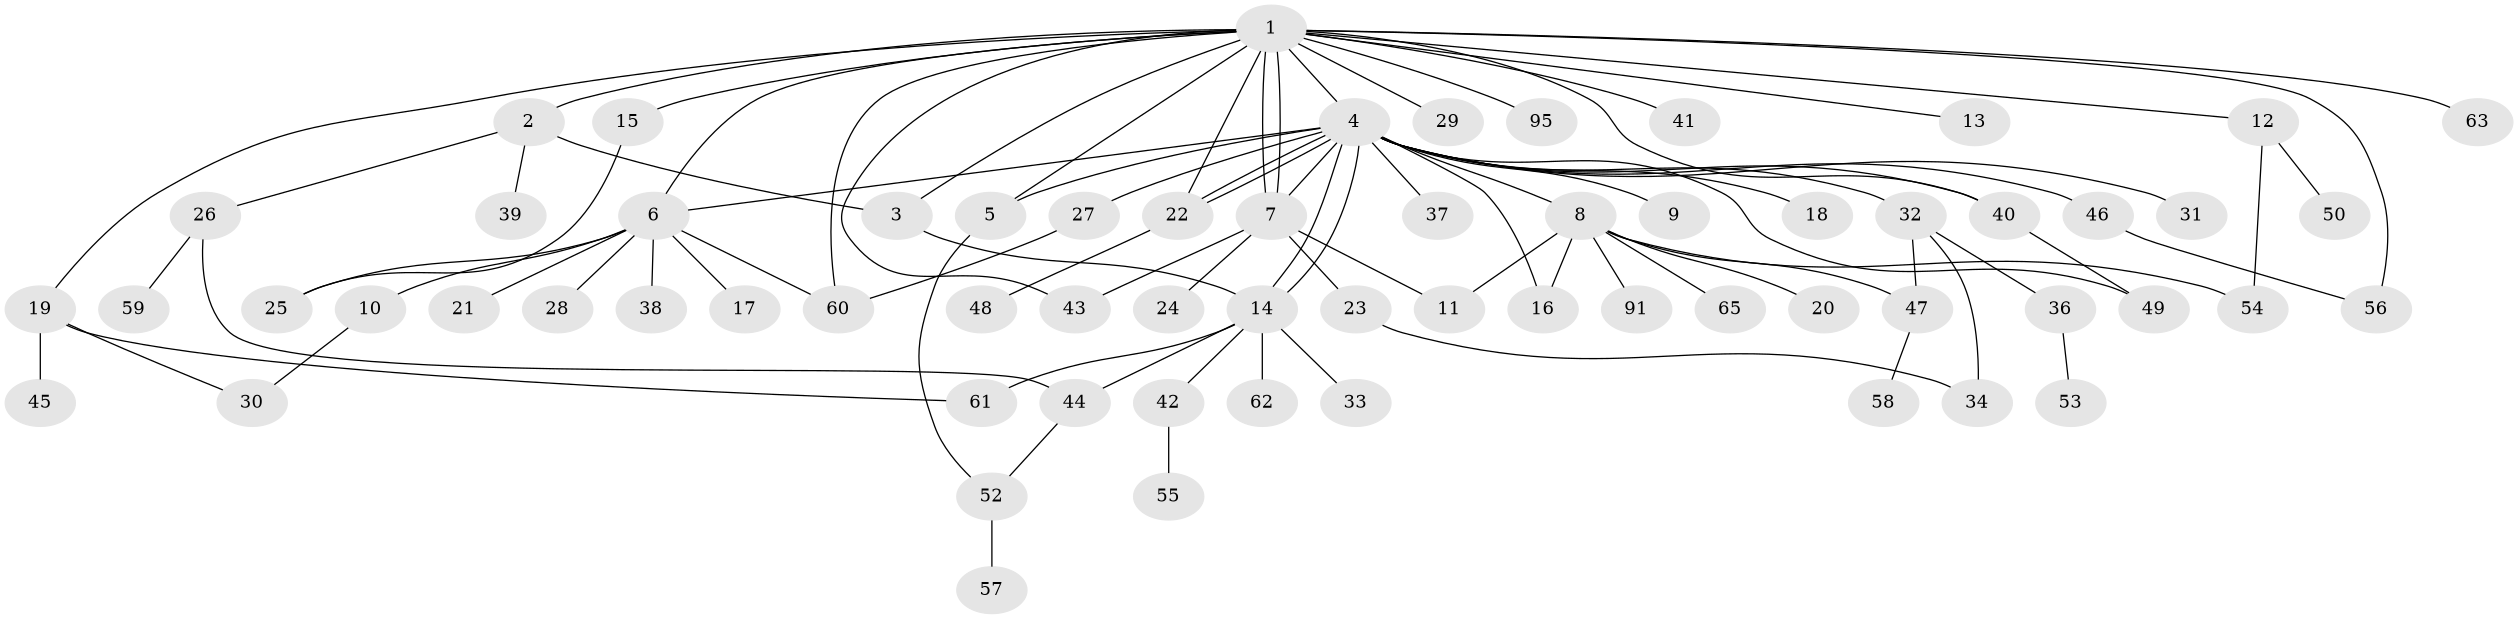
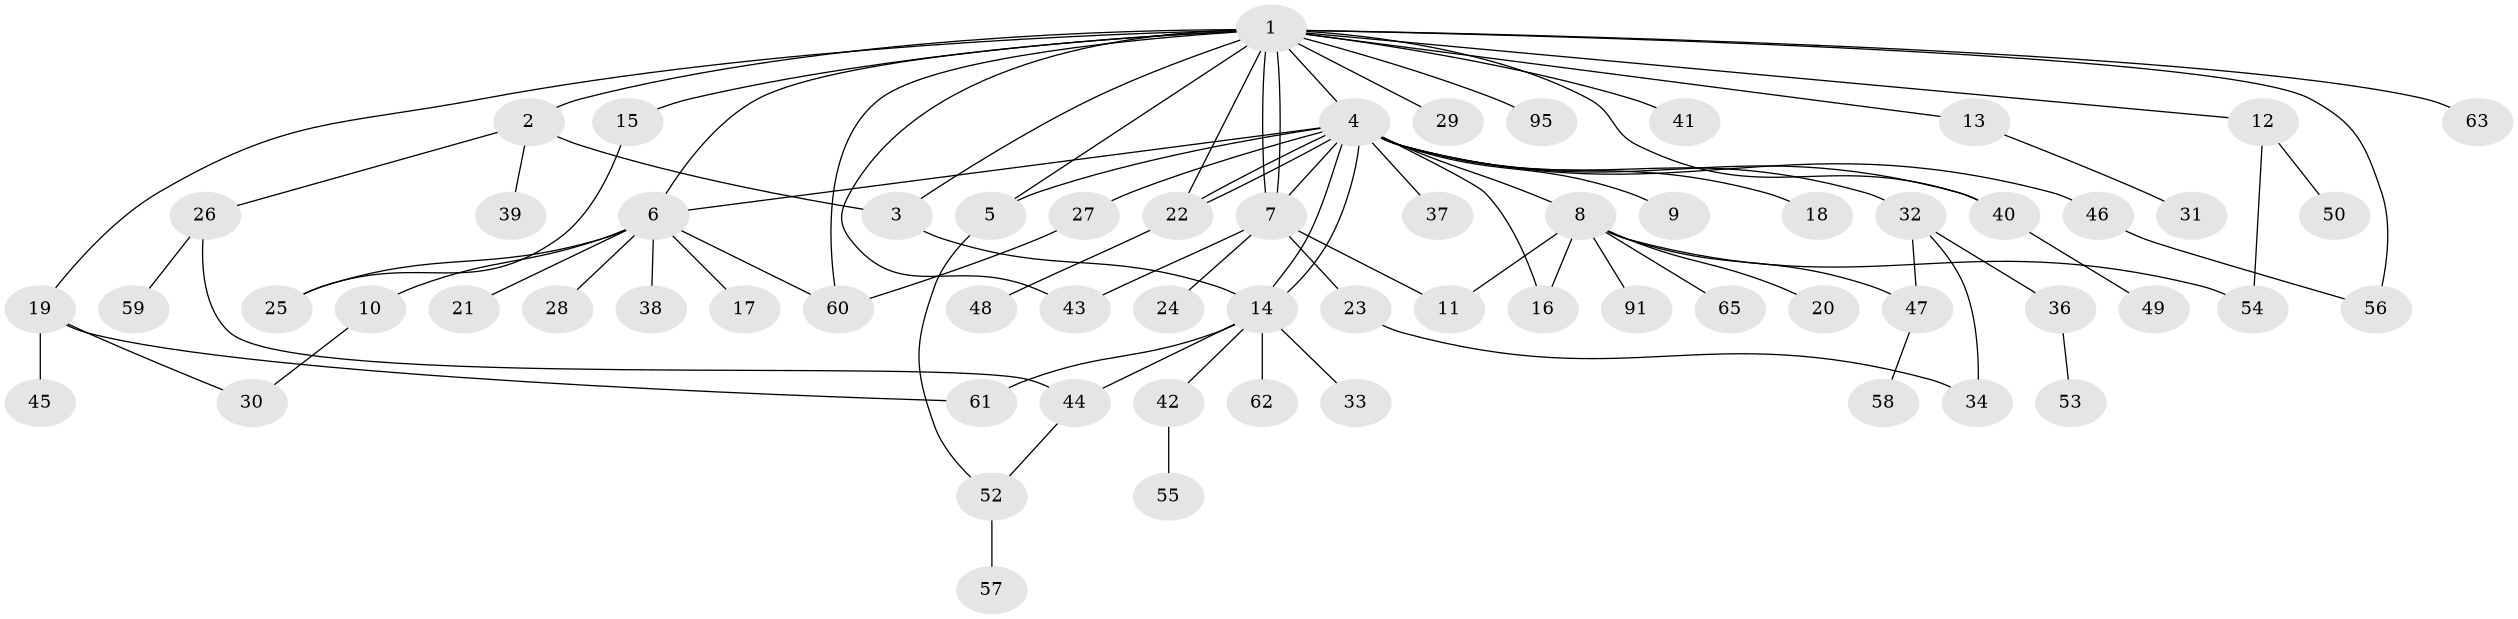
(1932, 162) -> (2085, 167)
(1751, 223) -> none
